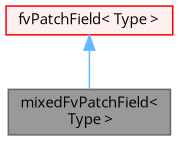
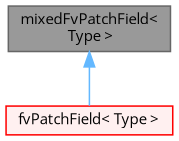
(89, 70) -> (89, 86)
